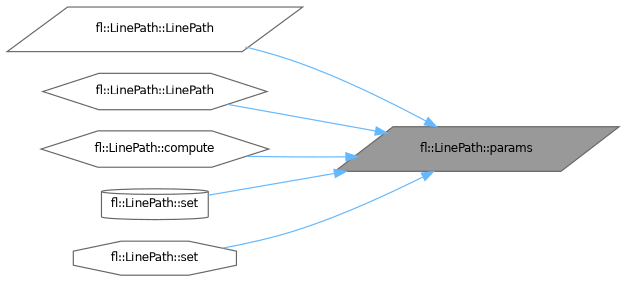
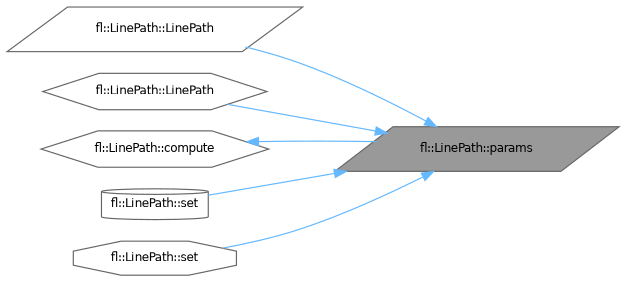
(296, 157) -> (318, 141)
